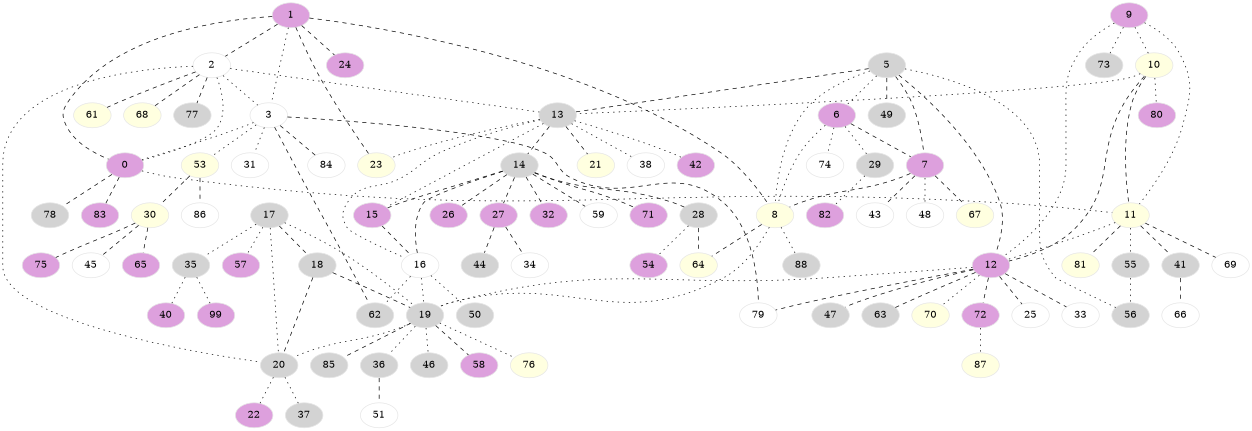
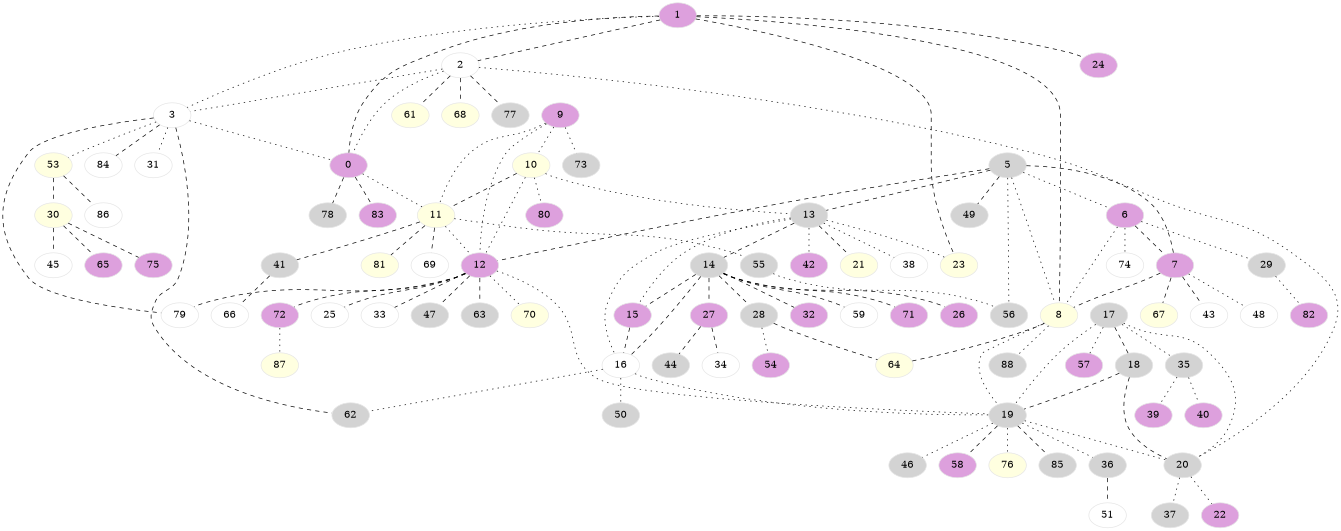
(385, 90) -> none
(1100, 188) -> (506, 215)
(216, 315) -> (1153, 415)
